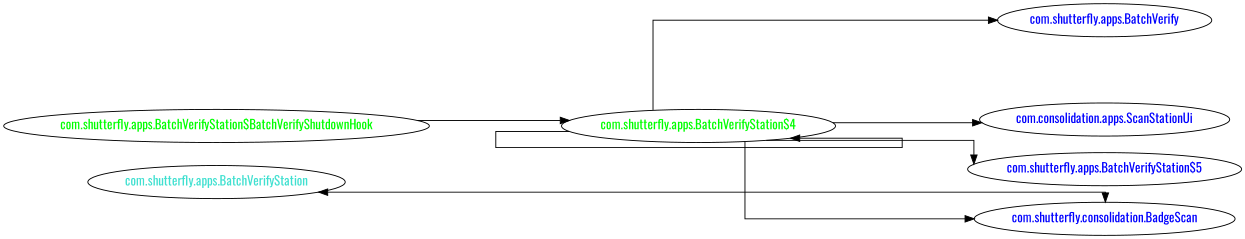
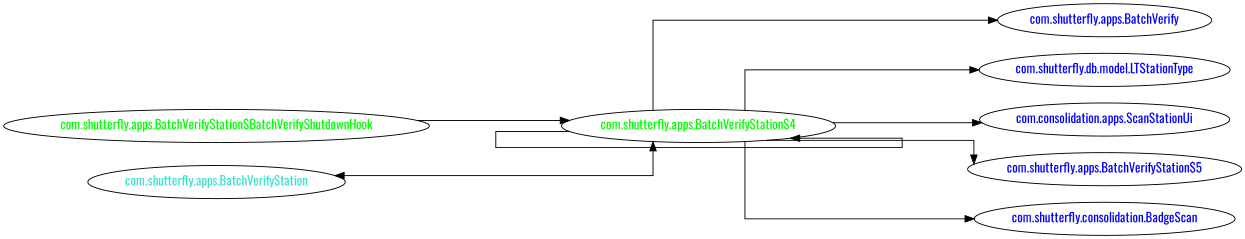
none -> (1105, 70)
(717, 192) -> (511, 176)
